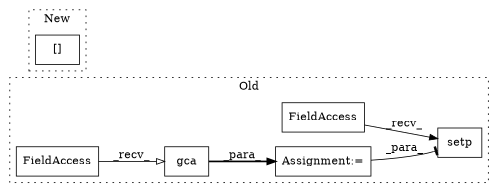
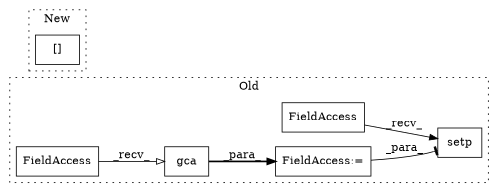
(323, 161) -> (323, 161)
